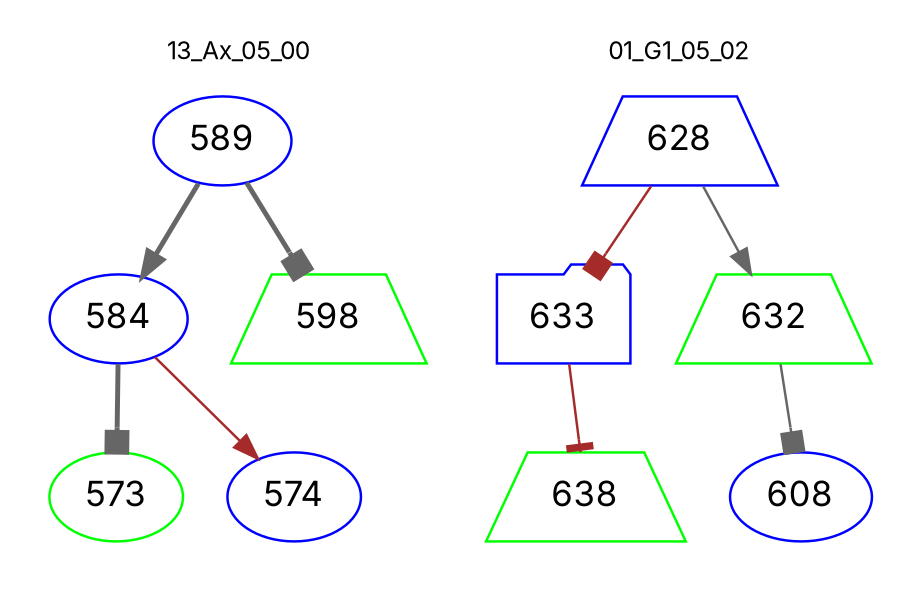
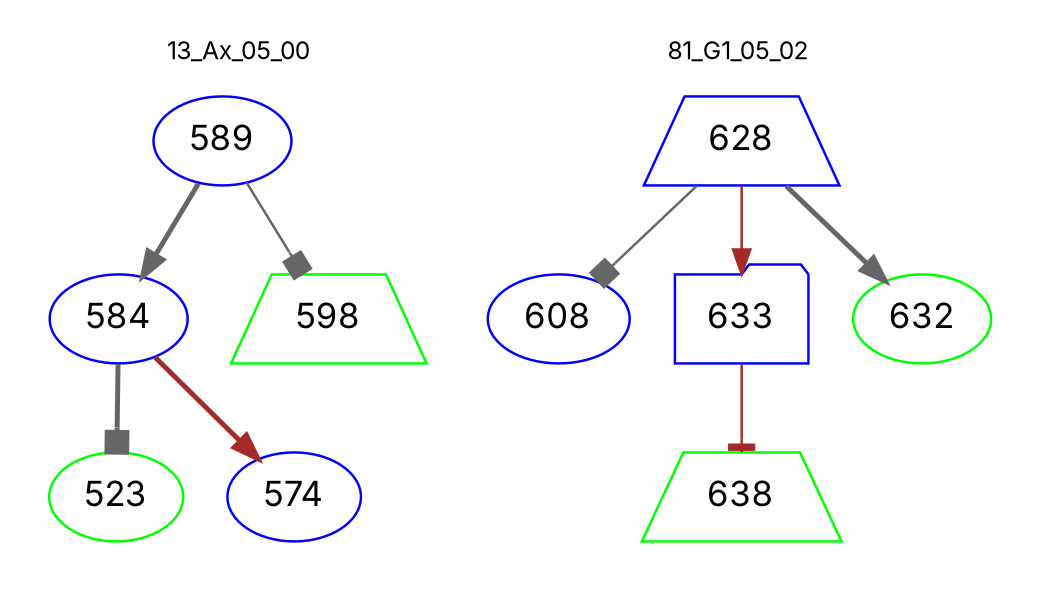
(680, 53) -> (739, 53)
(268, 217) -> (268, 217)
(721, 219) -> (827, 225)
(629, 220) -> (742, 218)
(774, 319) -> (922, 319)
(785, 396) -> (656, 225)
(197, 399) -> (197, 399)
(116, 497) -> (116, 497)
